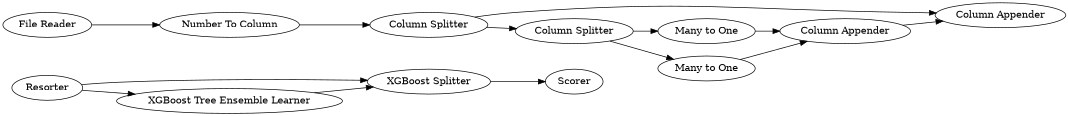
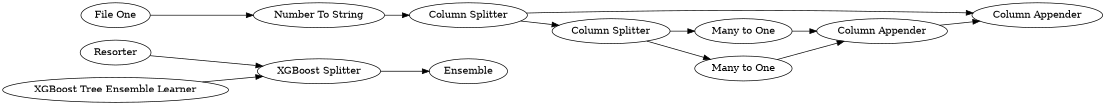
(47, 25) -> (116, 15)
(230, 25) -> (319, 15)
(574, 82) -> (468, 71)
(105, 92) -> none
